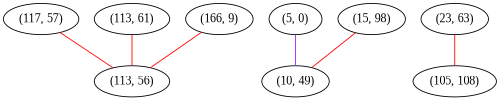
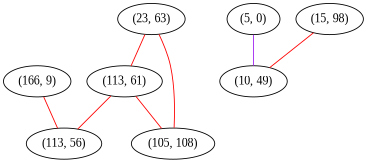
(41, 19) -> none
none -> (138, 50)
none -> (149, 112)
